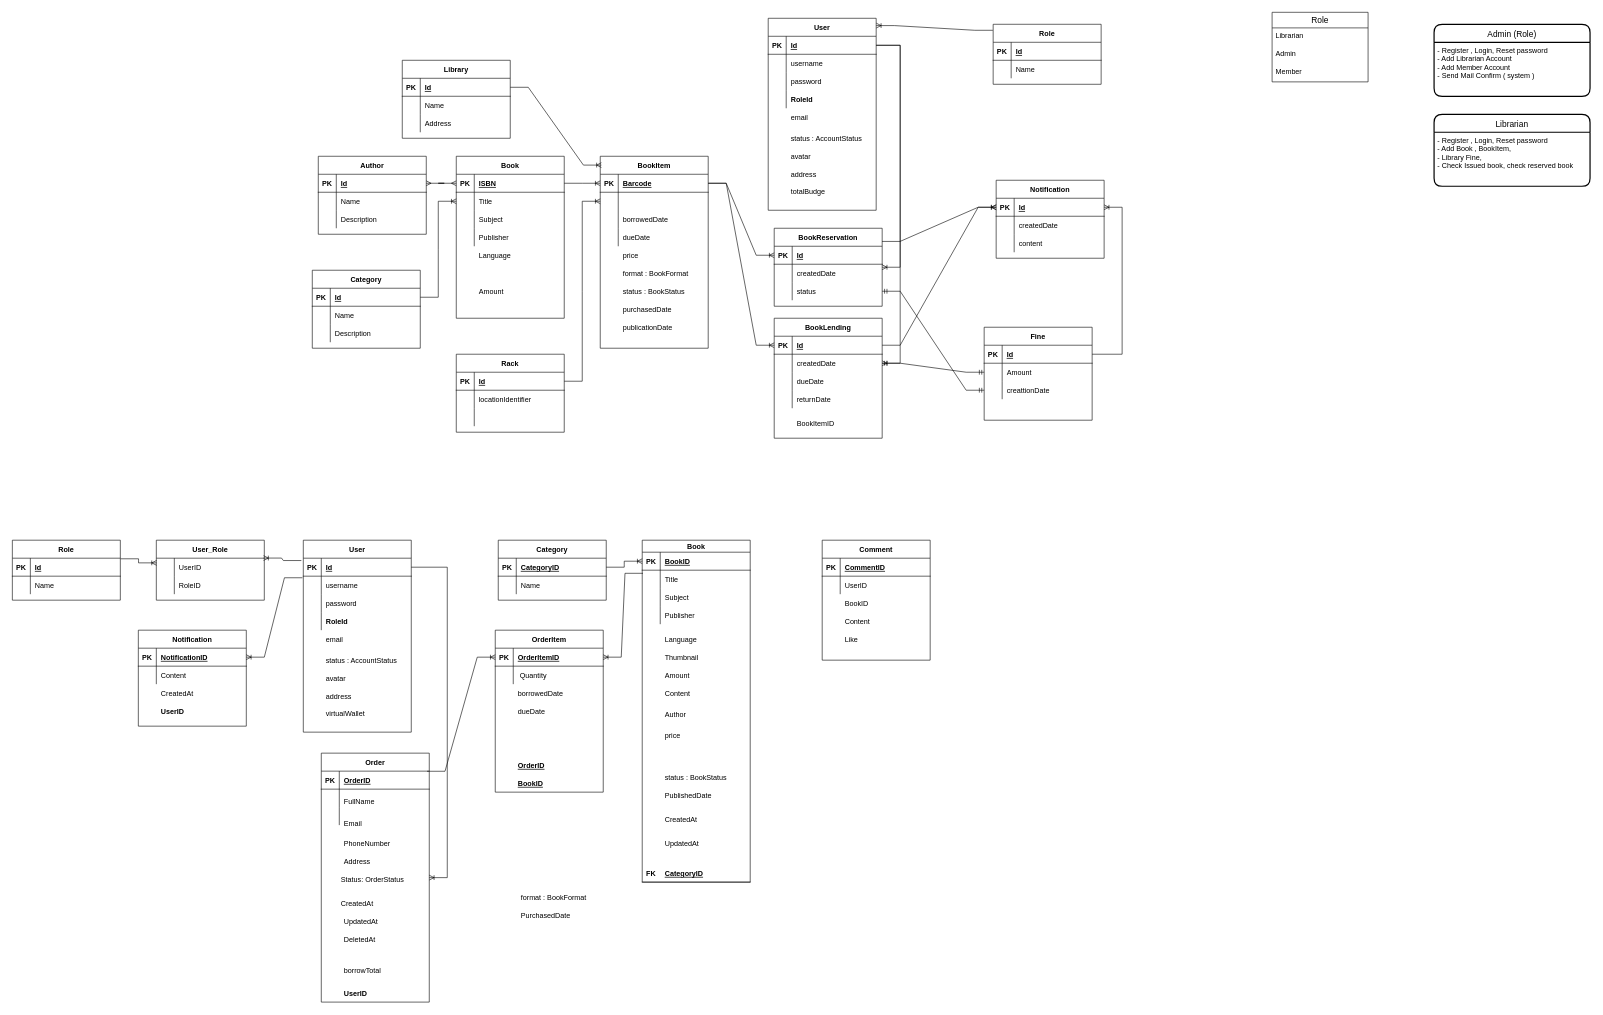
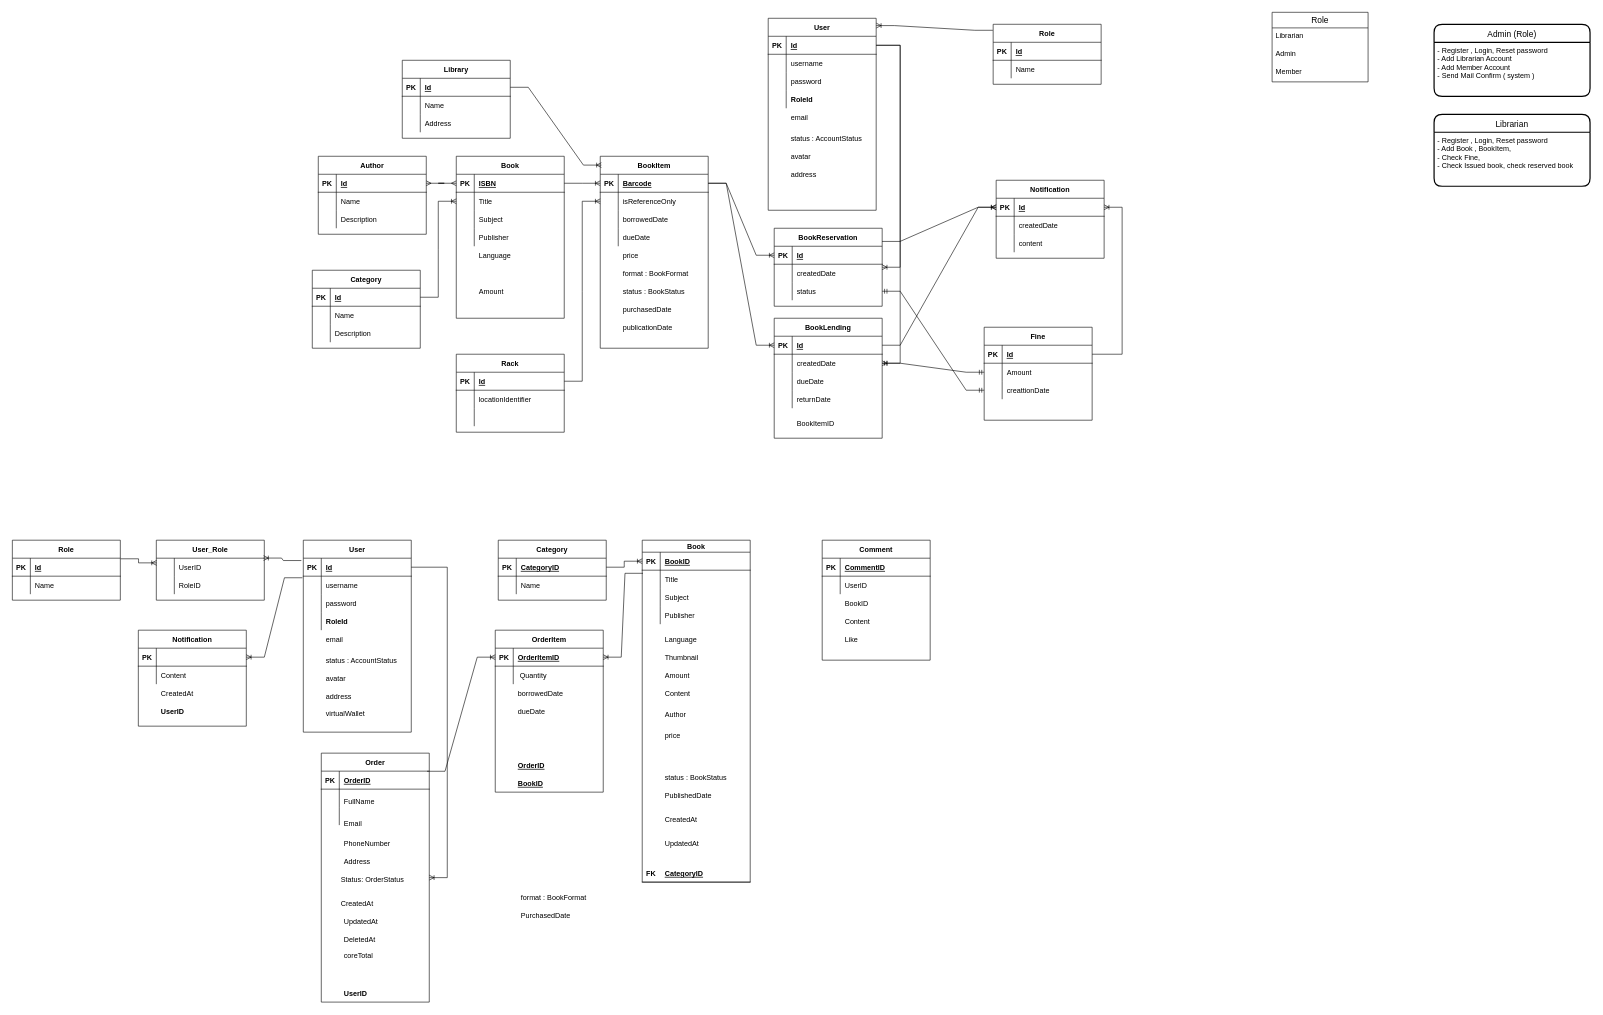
(1498, 140) -> (1498, 140)
(831, 195) -> none
none -> (663, 201)
(201, 657) -> none
none -> (384, 956)
(384, 971) -> none
